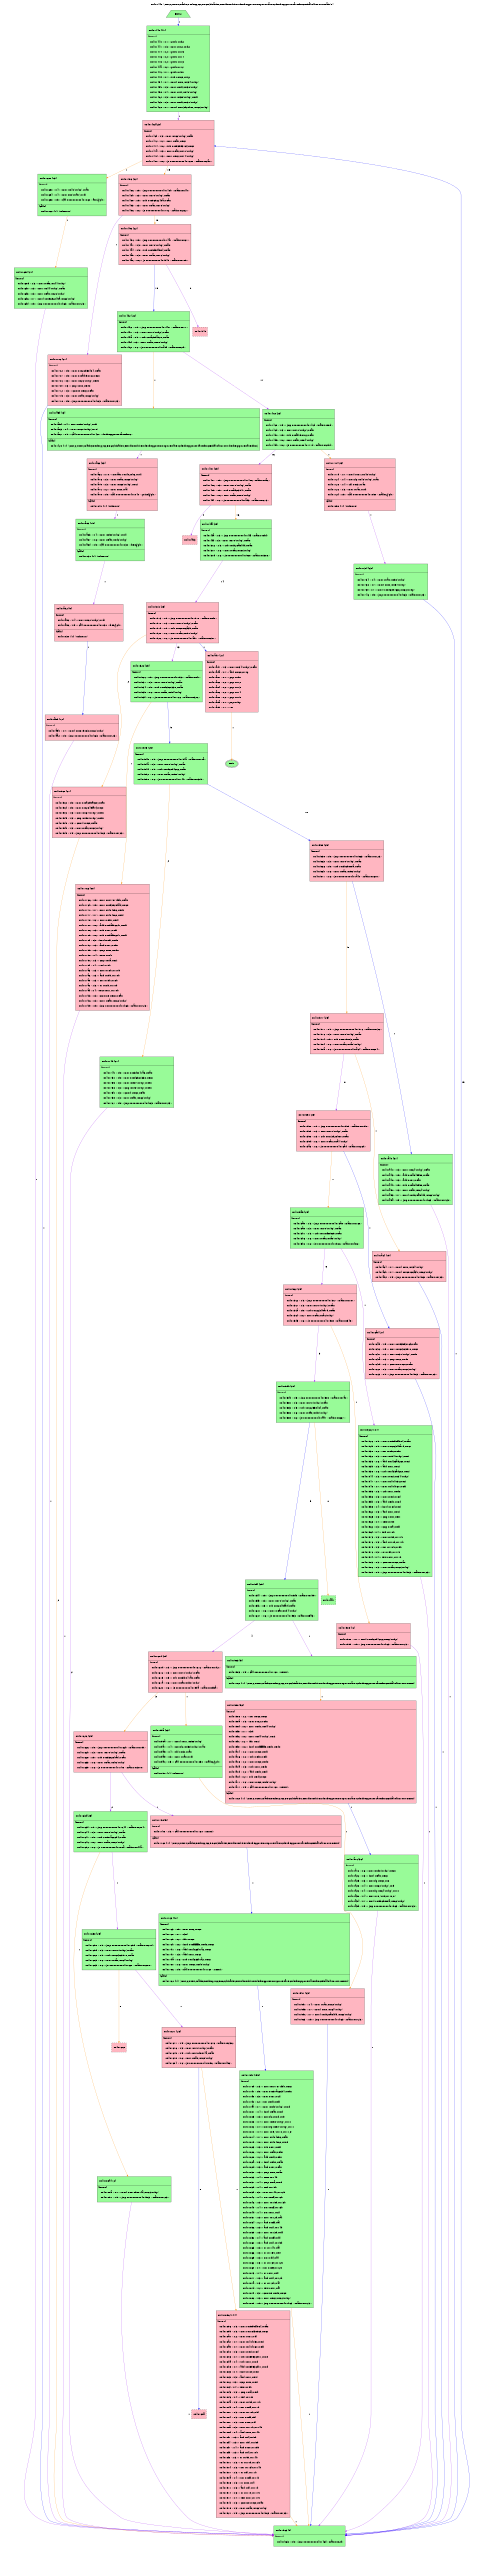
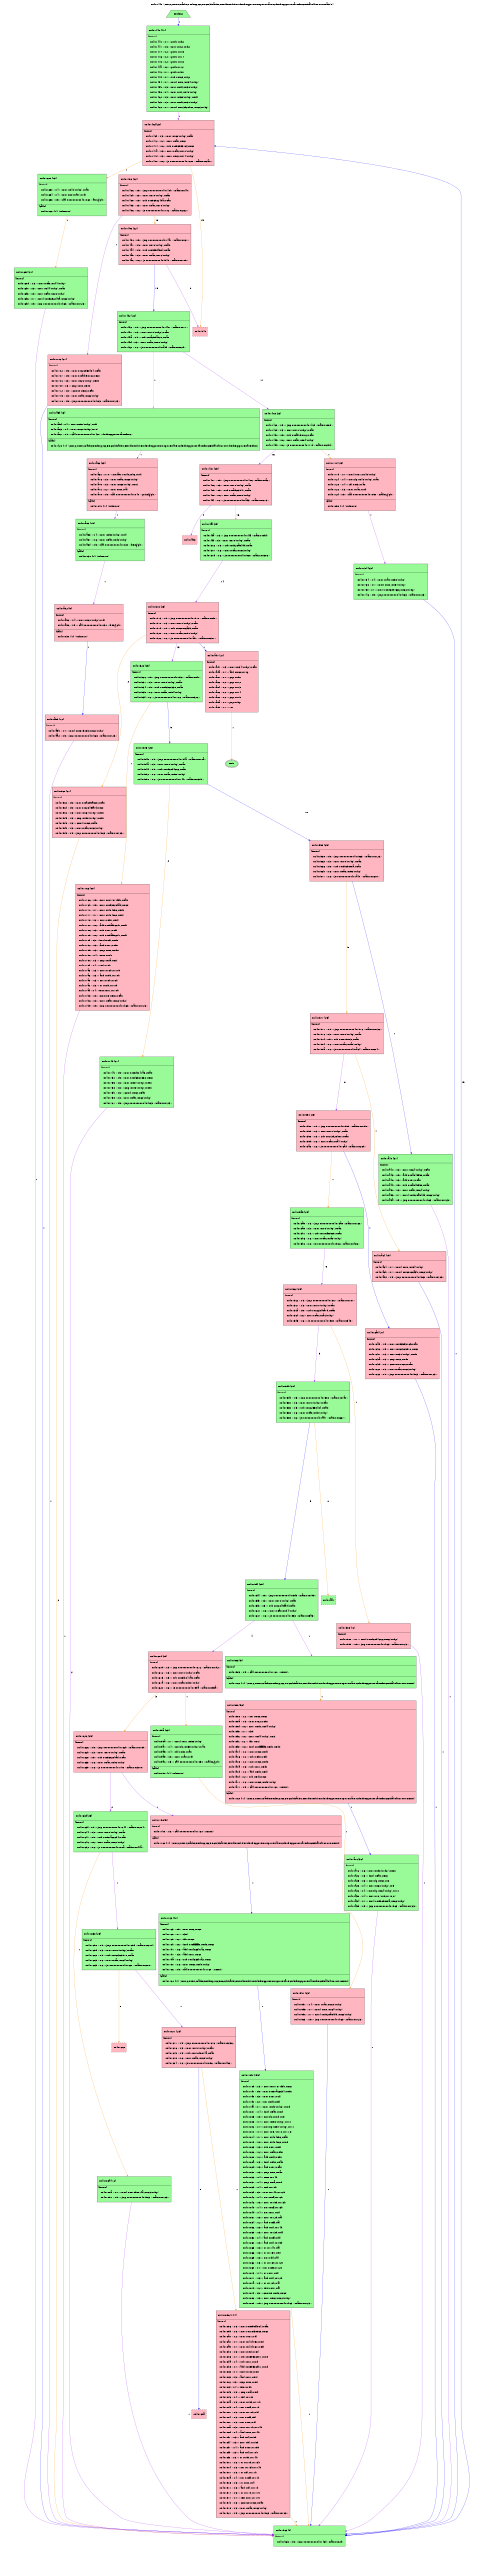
(178, 14) -> (178, 14)
(166, 169) -> (202, 245)
(395, 1501) -> none
